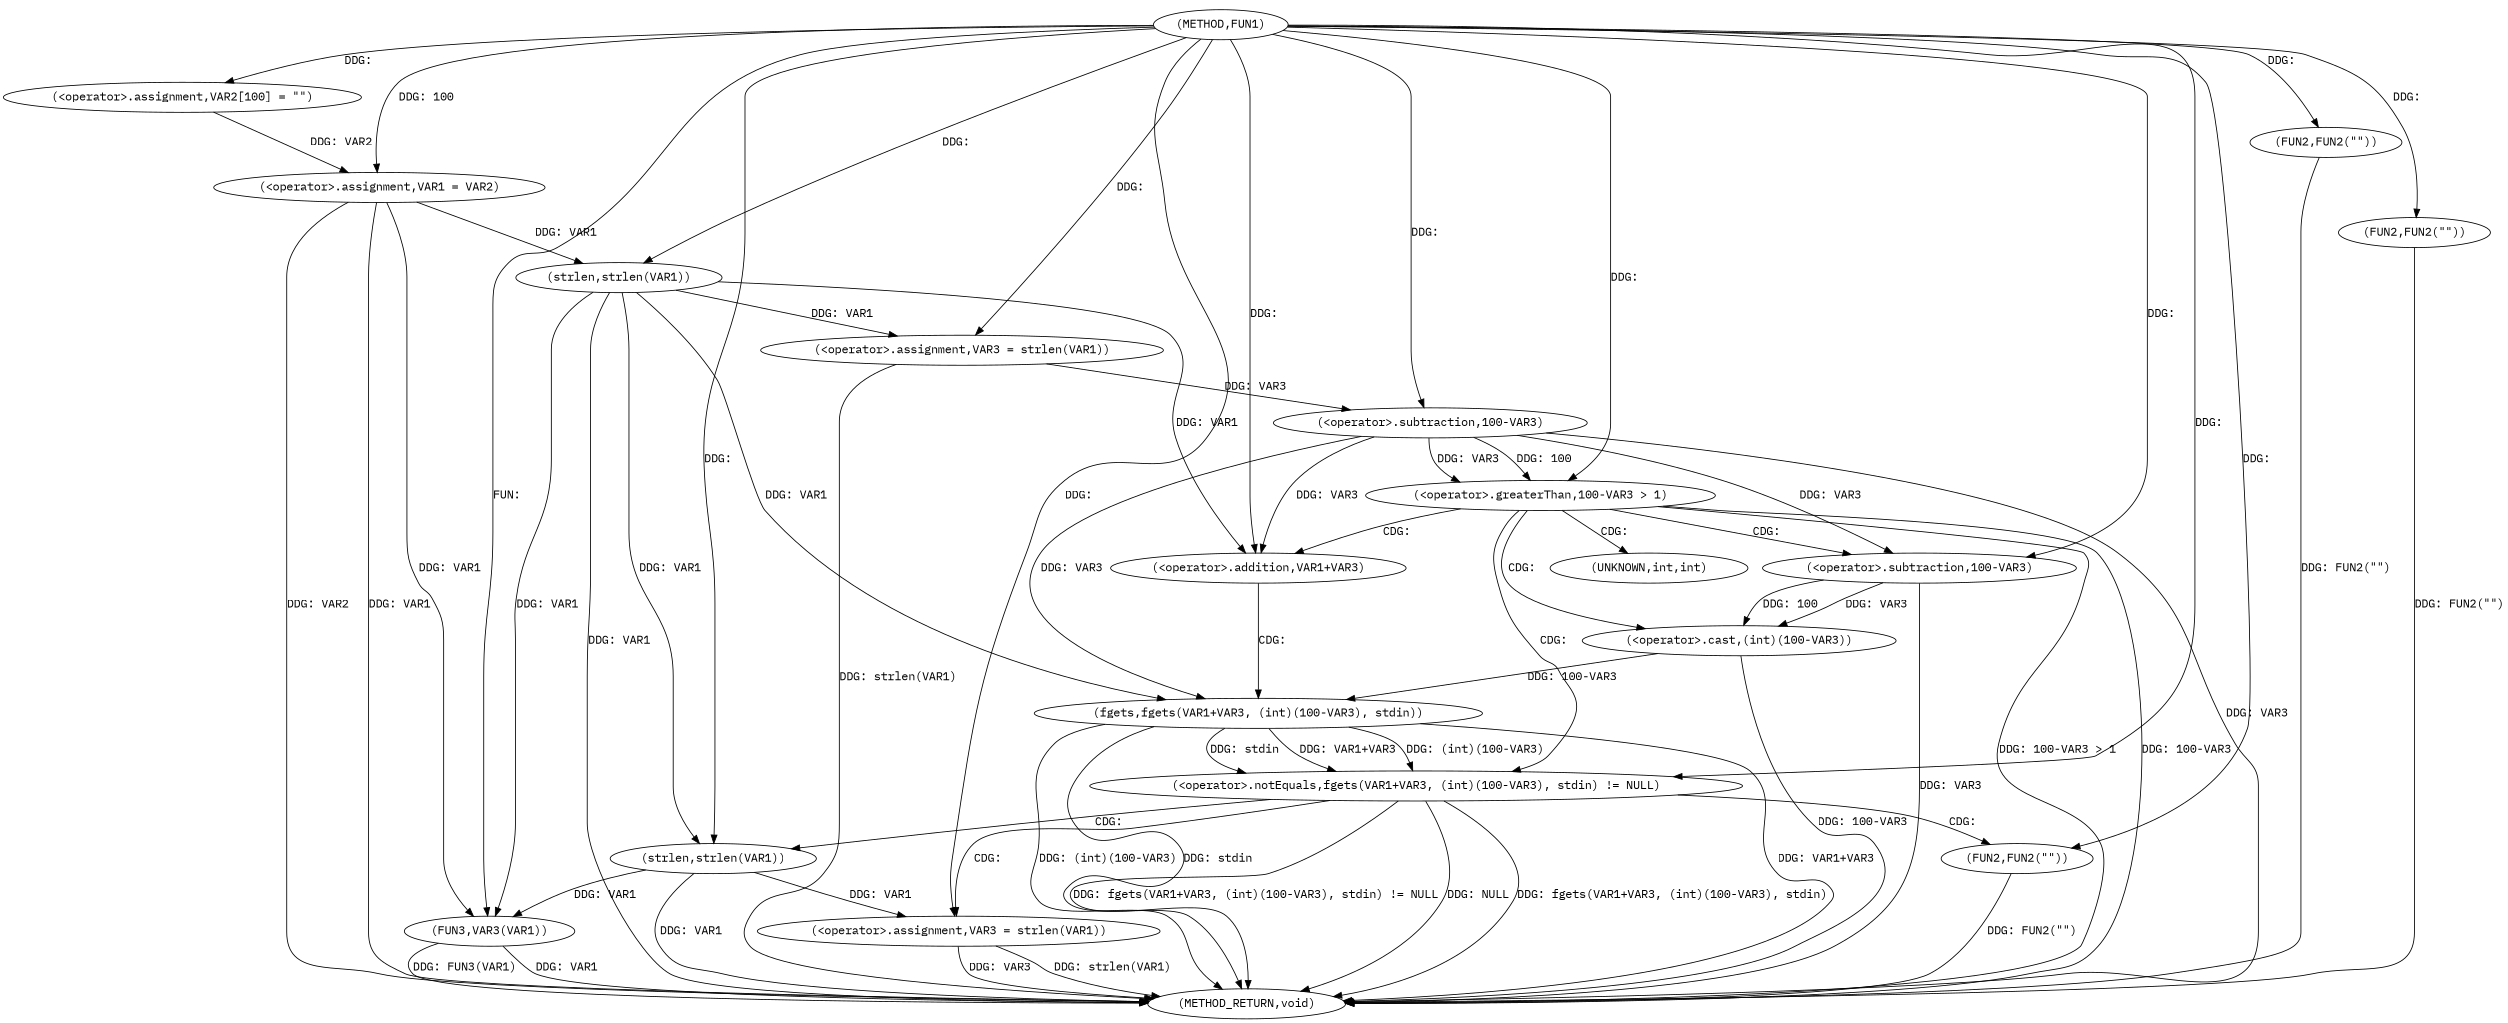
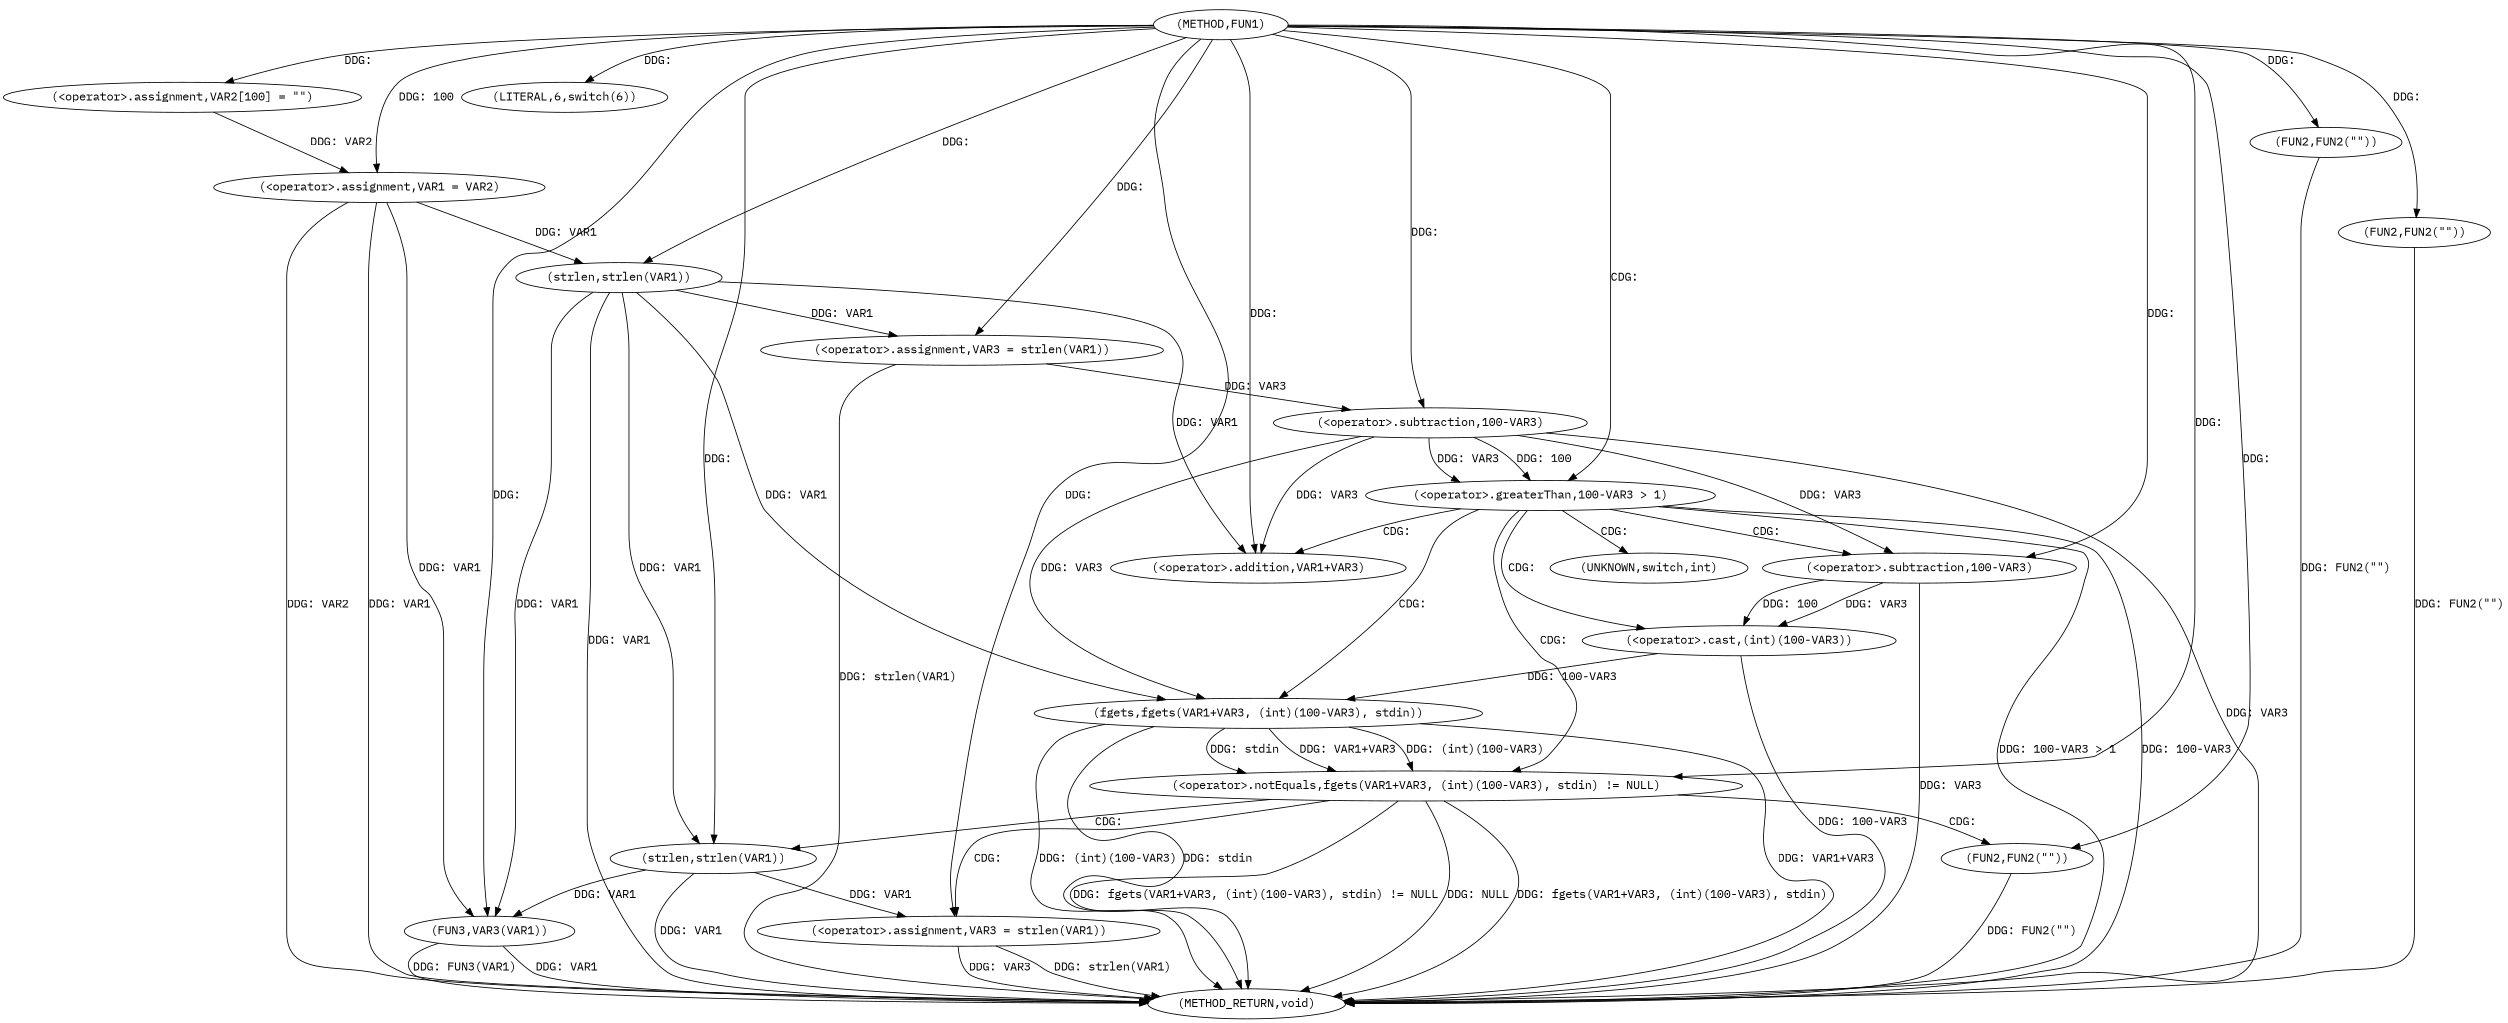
none -> (565, 97)
(1628, 278) -> (1628, 278)
(510, 495) -> (510, 495)
(1649, 568) -> (1649, 568)
(1258, 636) -> (1391, 607)
